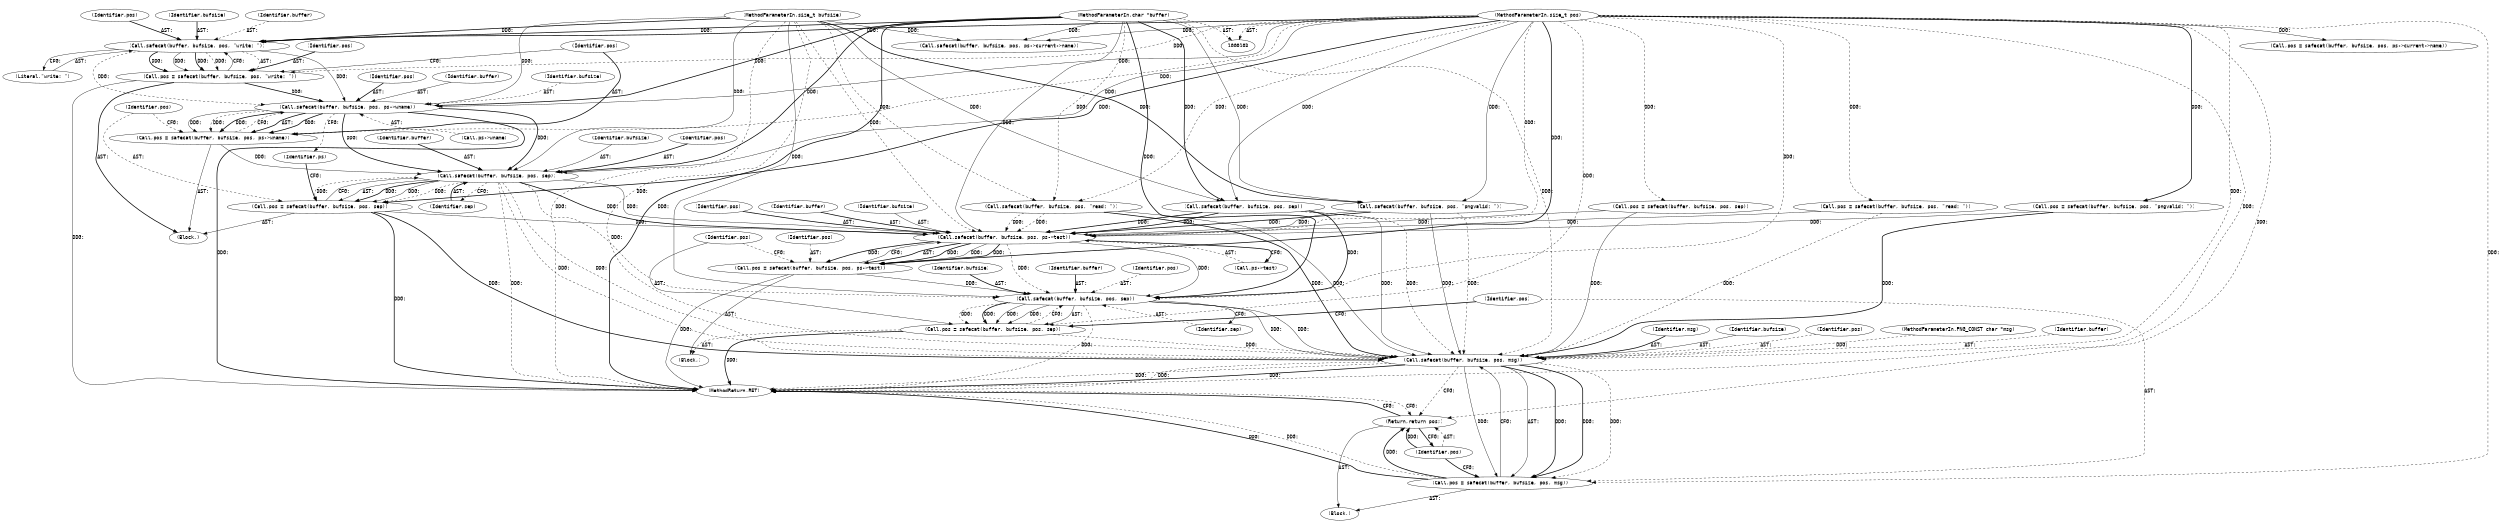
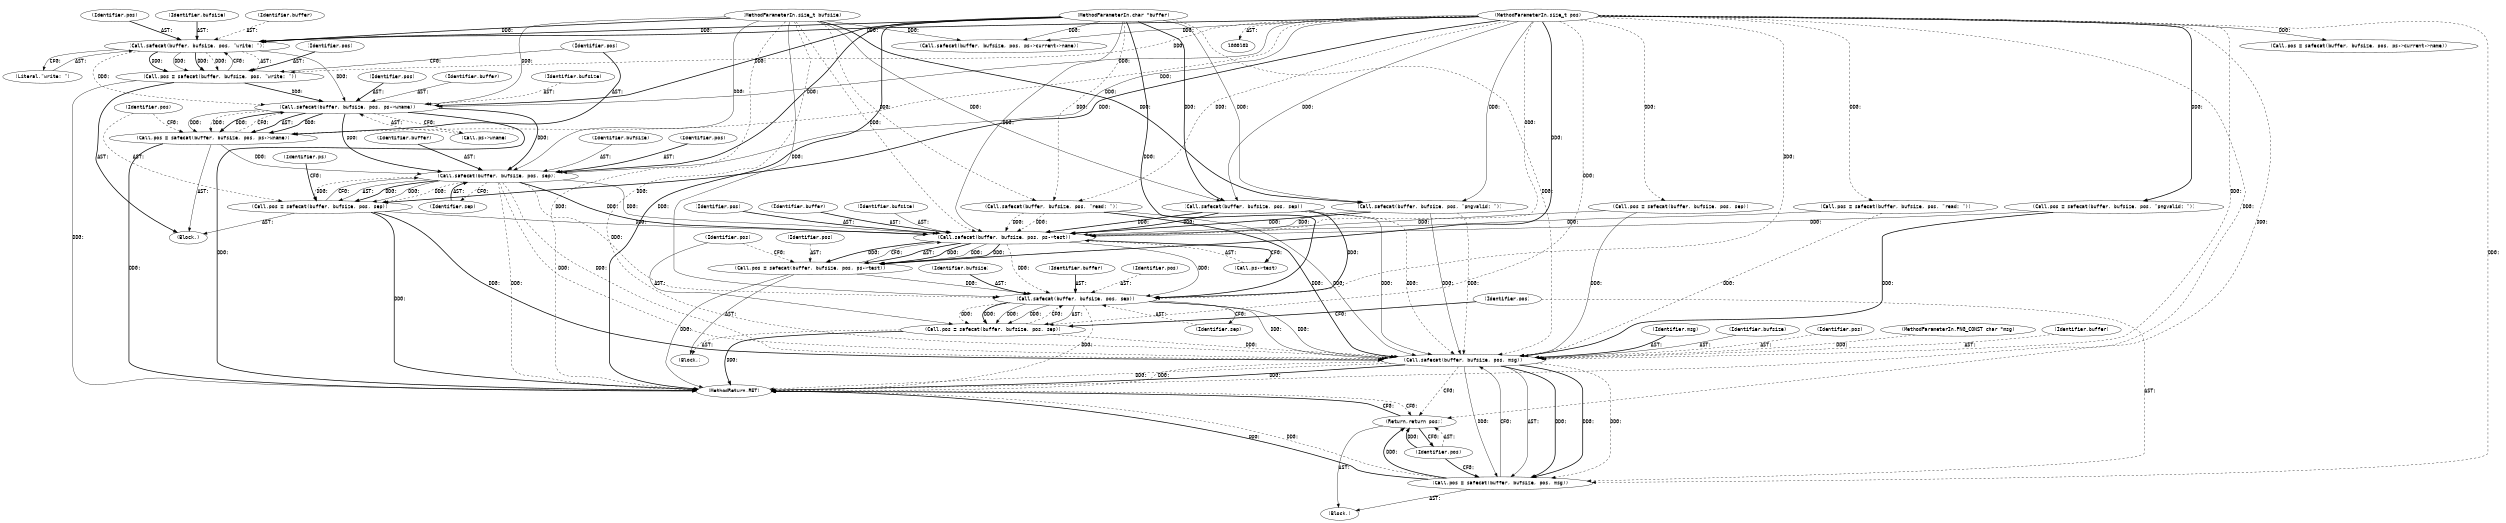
(1204, 24) -> none
(324, 130) -> (417, 123)
none -> (252, 381)
